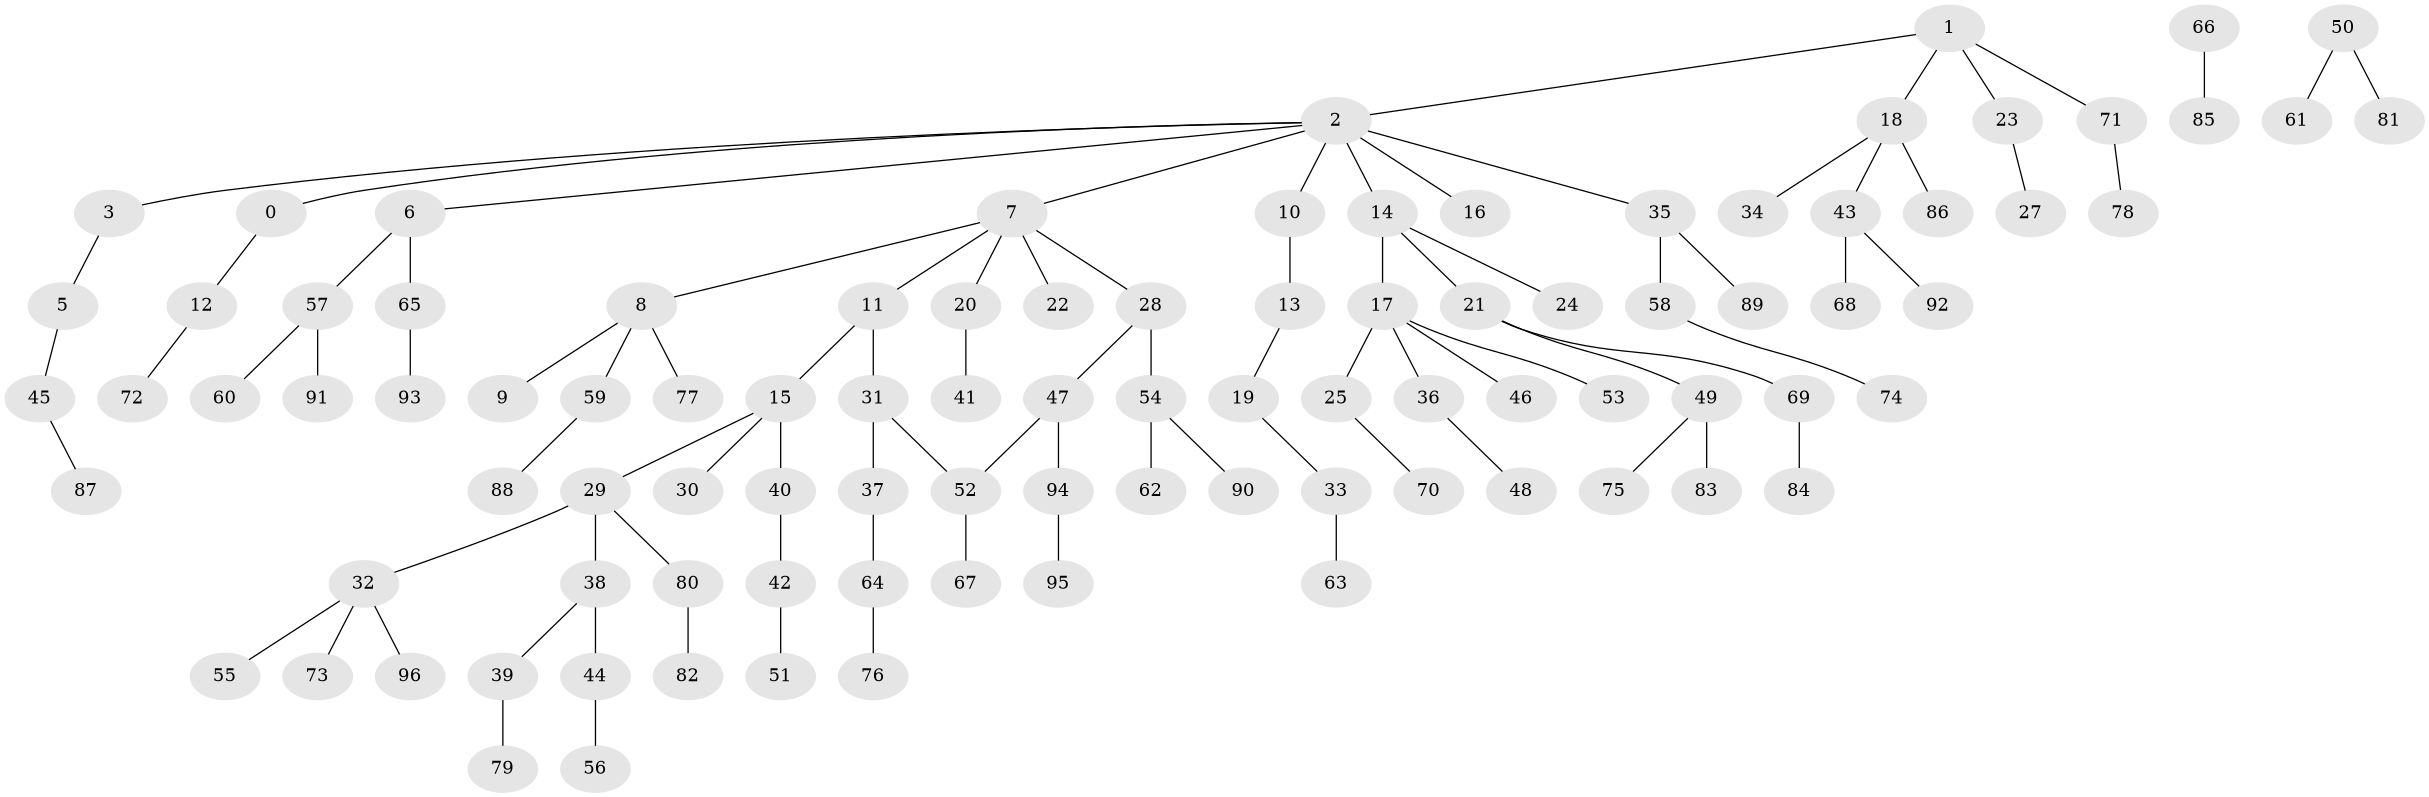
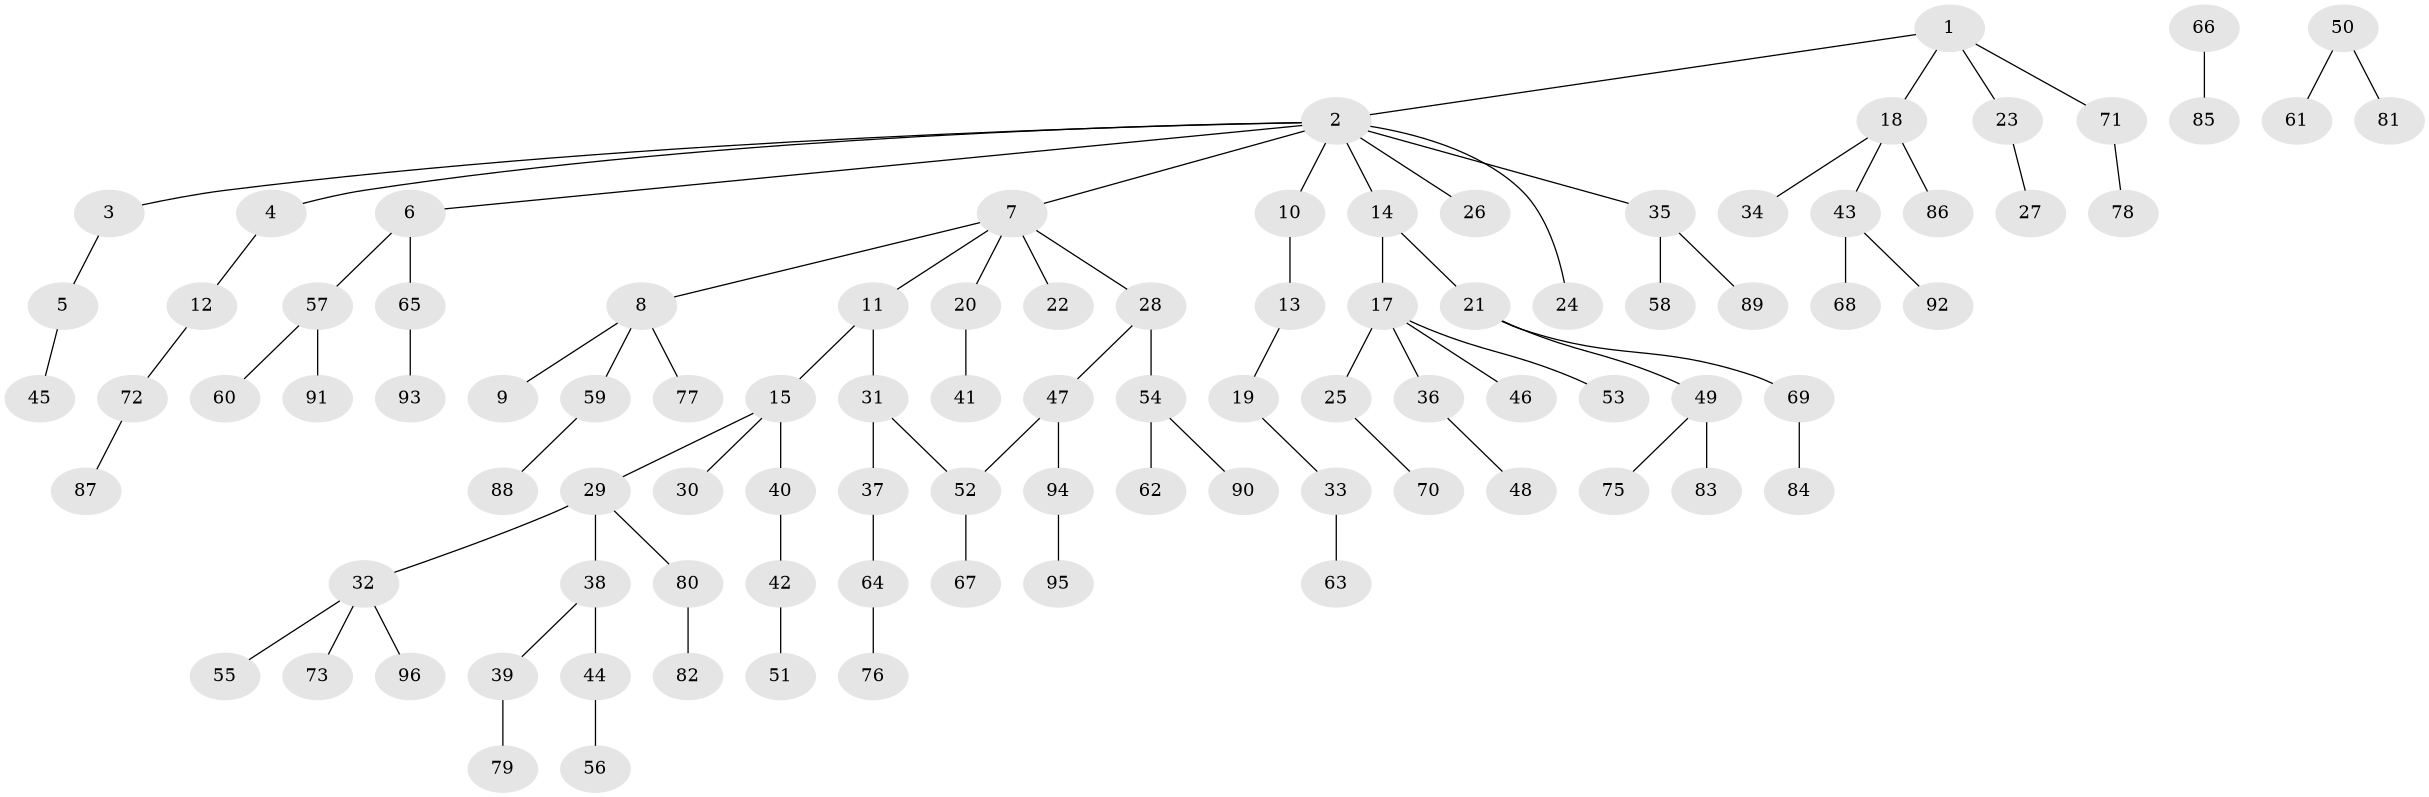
(271, 213) -> (271, 213)
(1475, 213) -> (1475, 213)
(1475, 260) -> (1508, 179)
(1892, 399) -> none
(63, 445) -> (109, 445)
